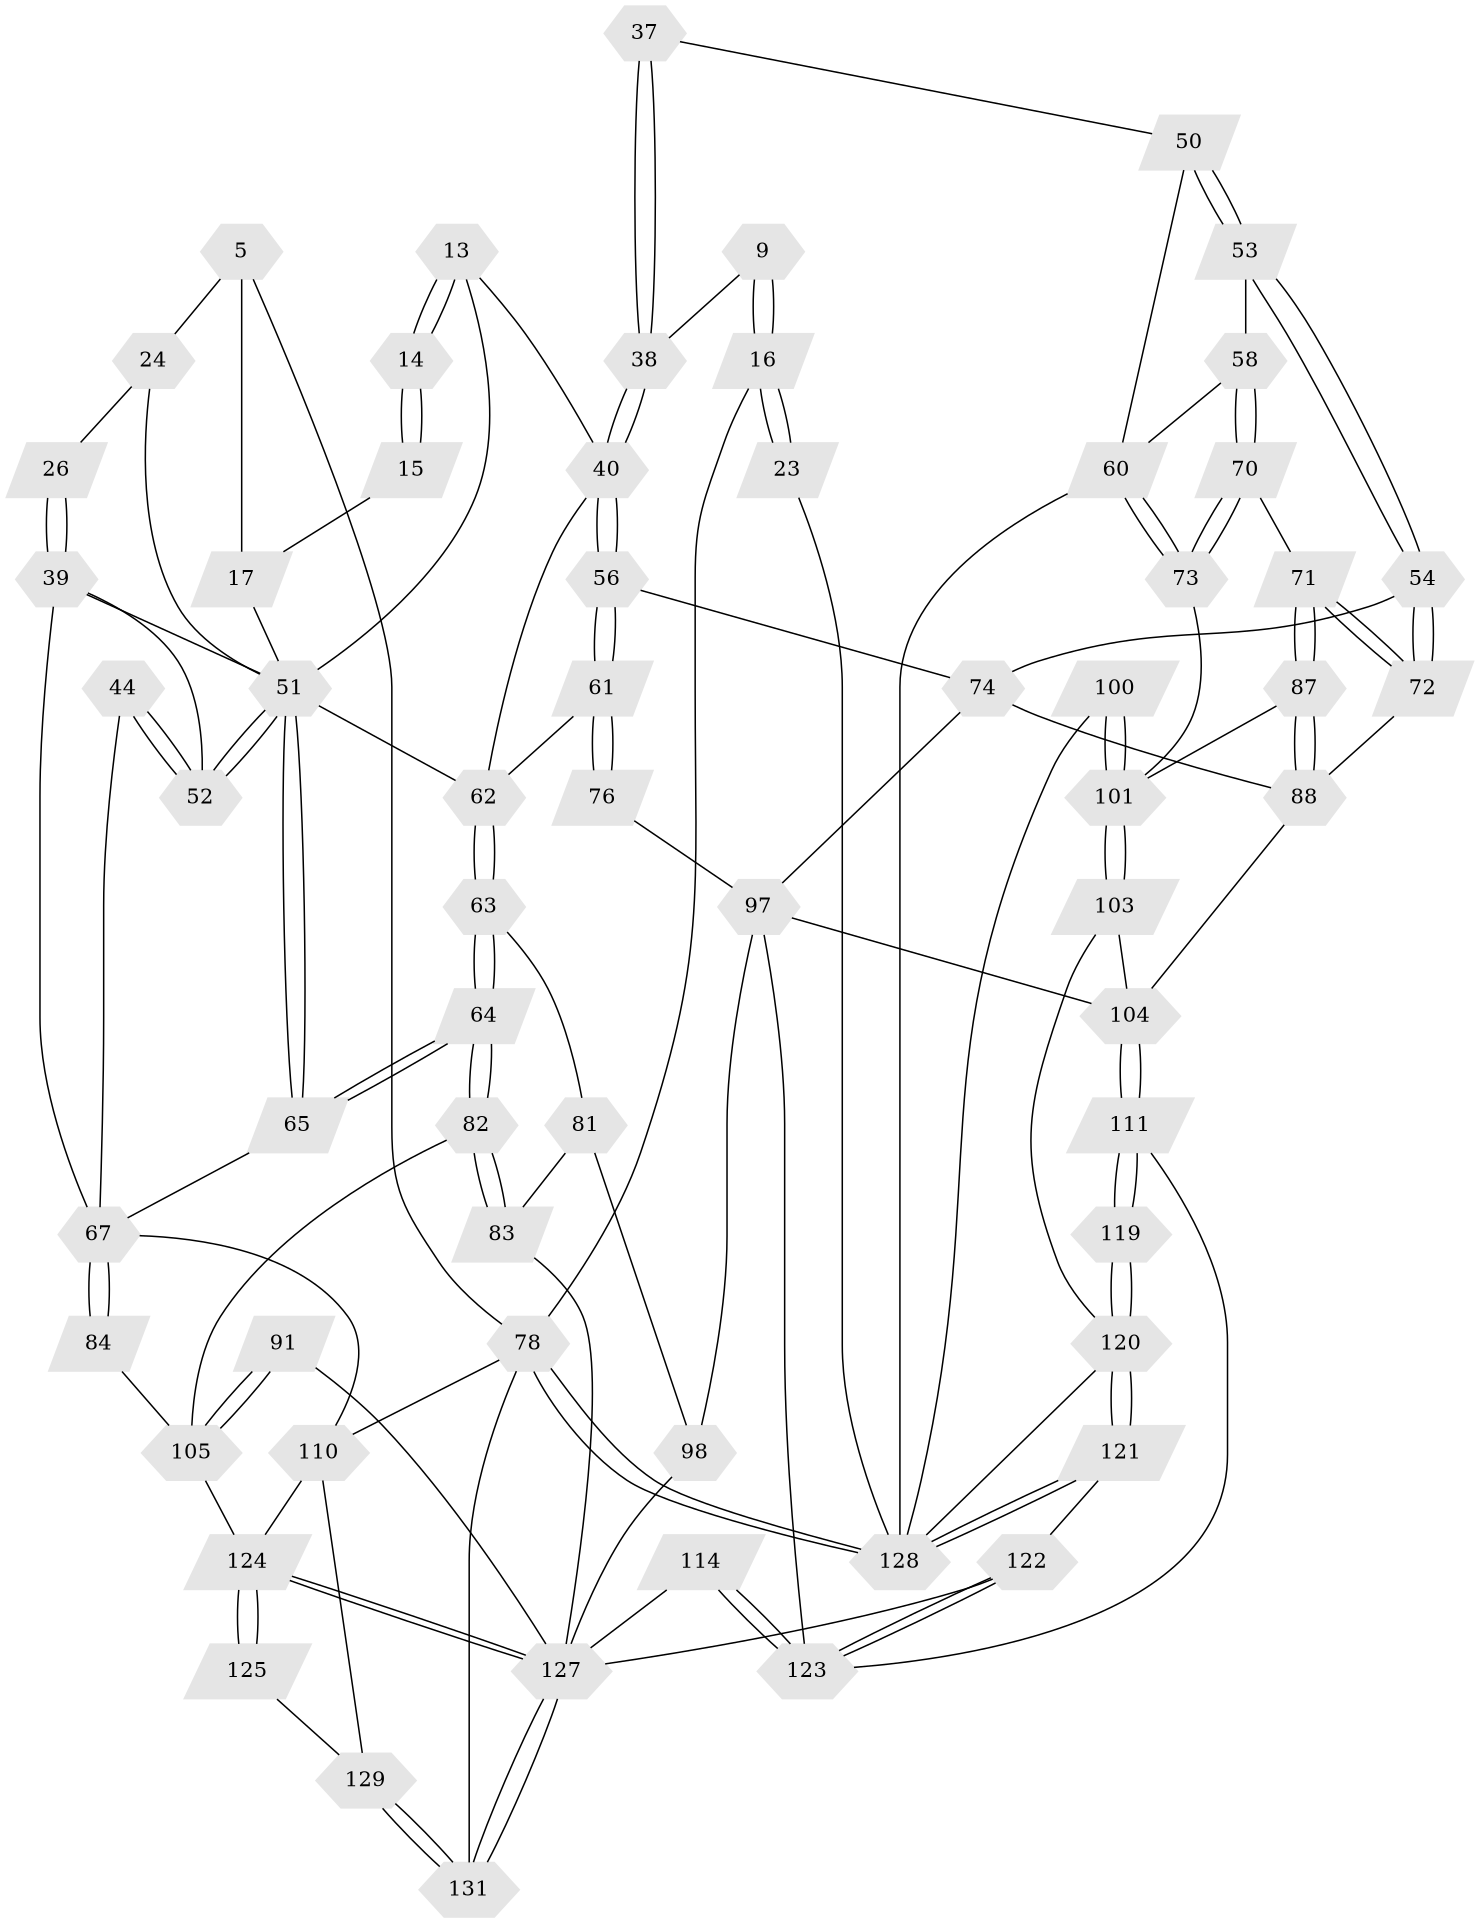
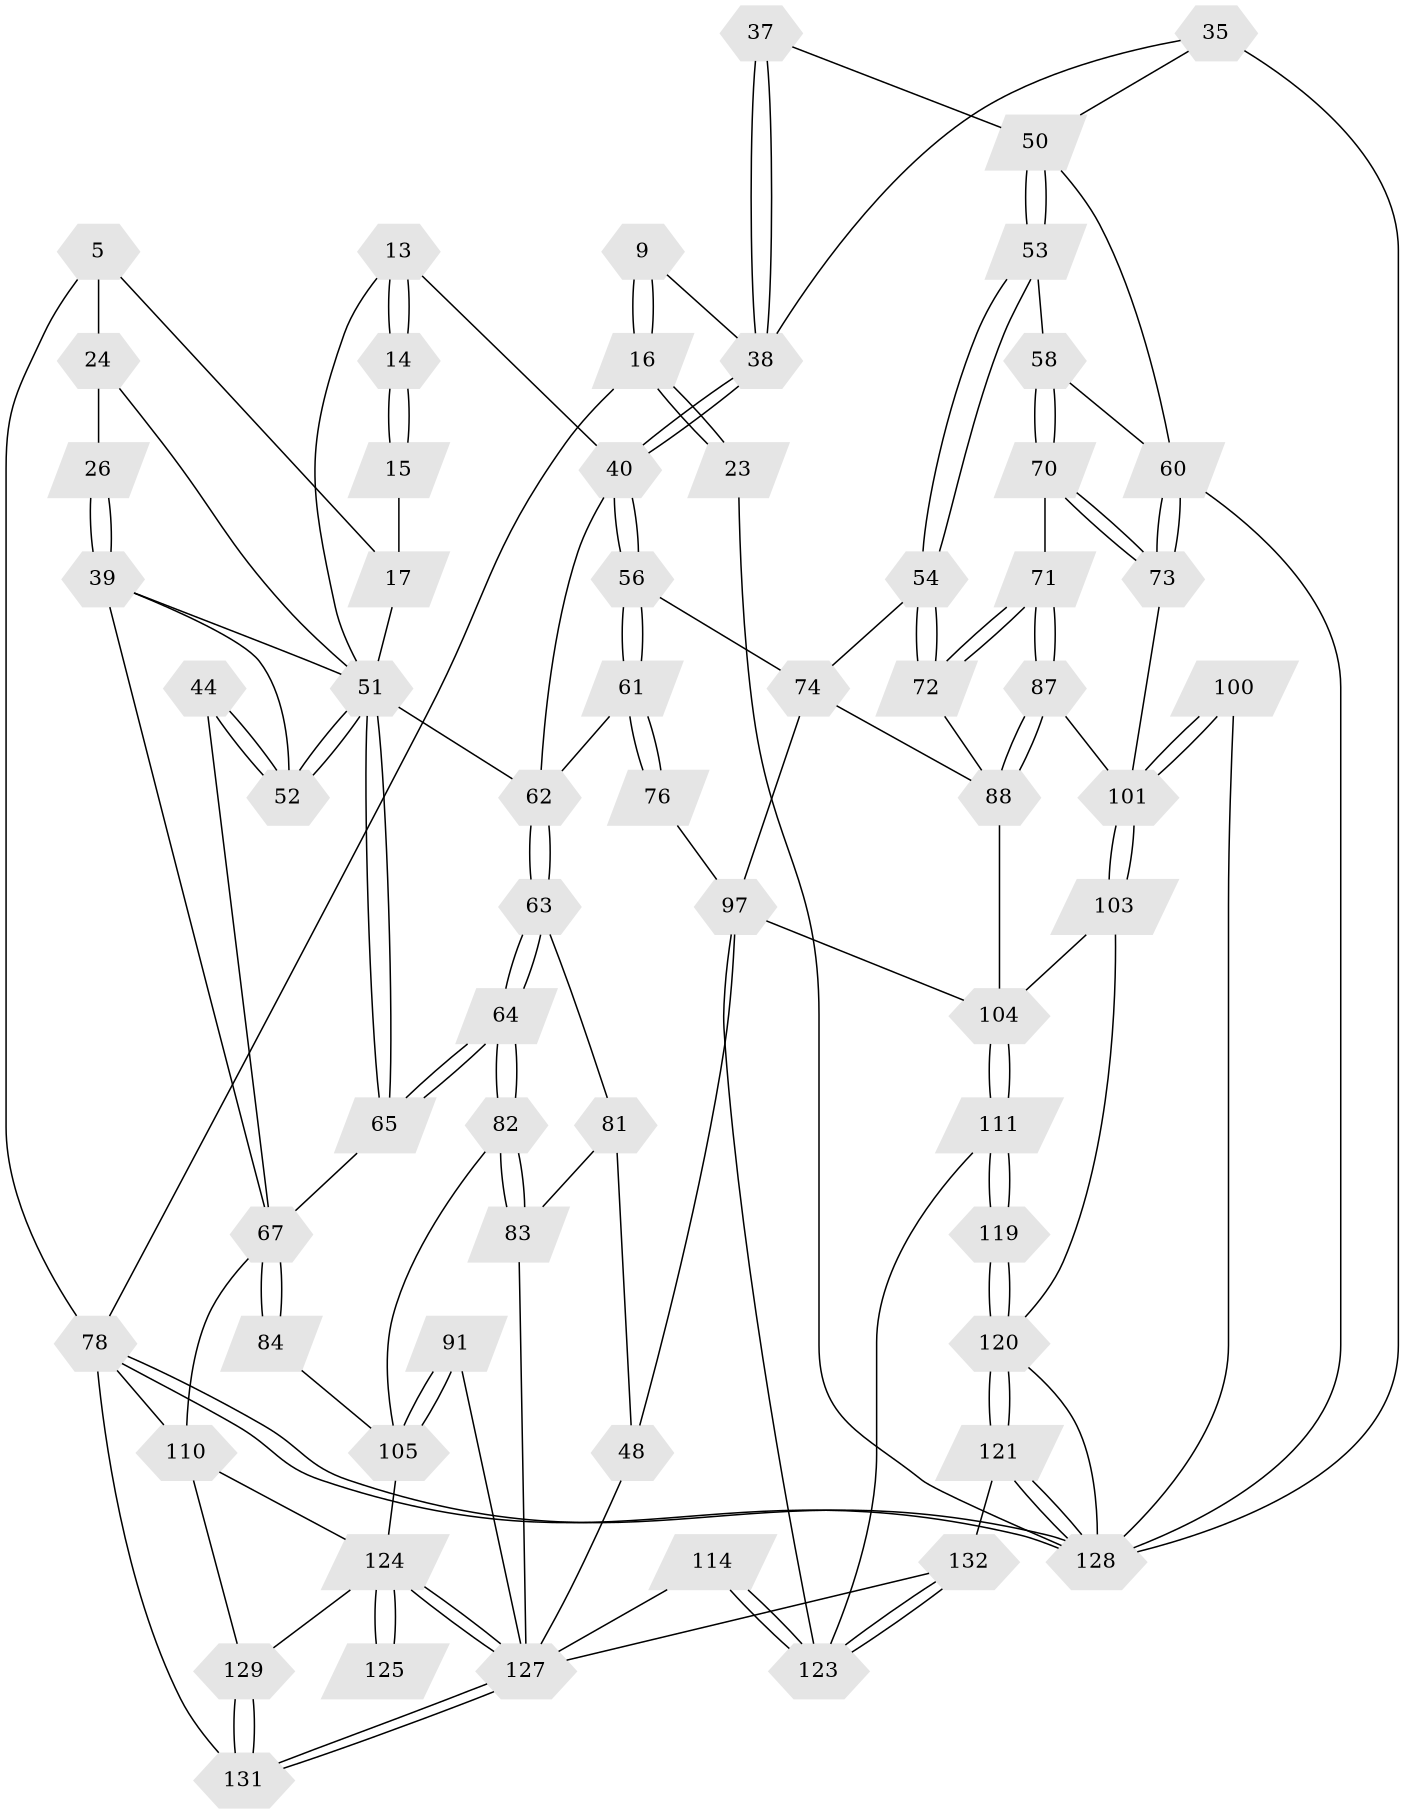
none -> (1216, 33)
(695, 1453) -> (632, 1453)
(1027, 1562) -> (969, 1562)
(308, 1727) -> (312, 1619)
